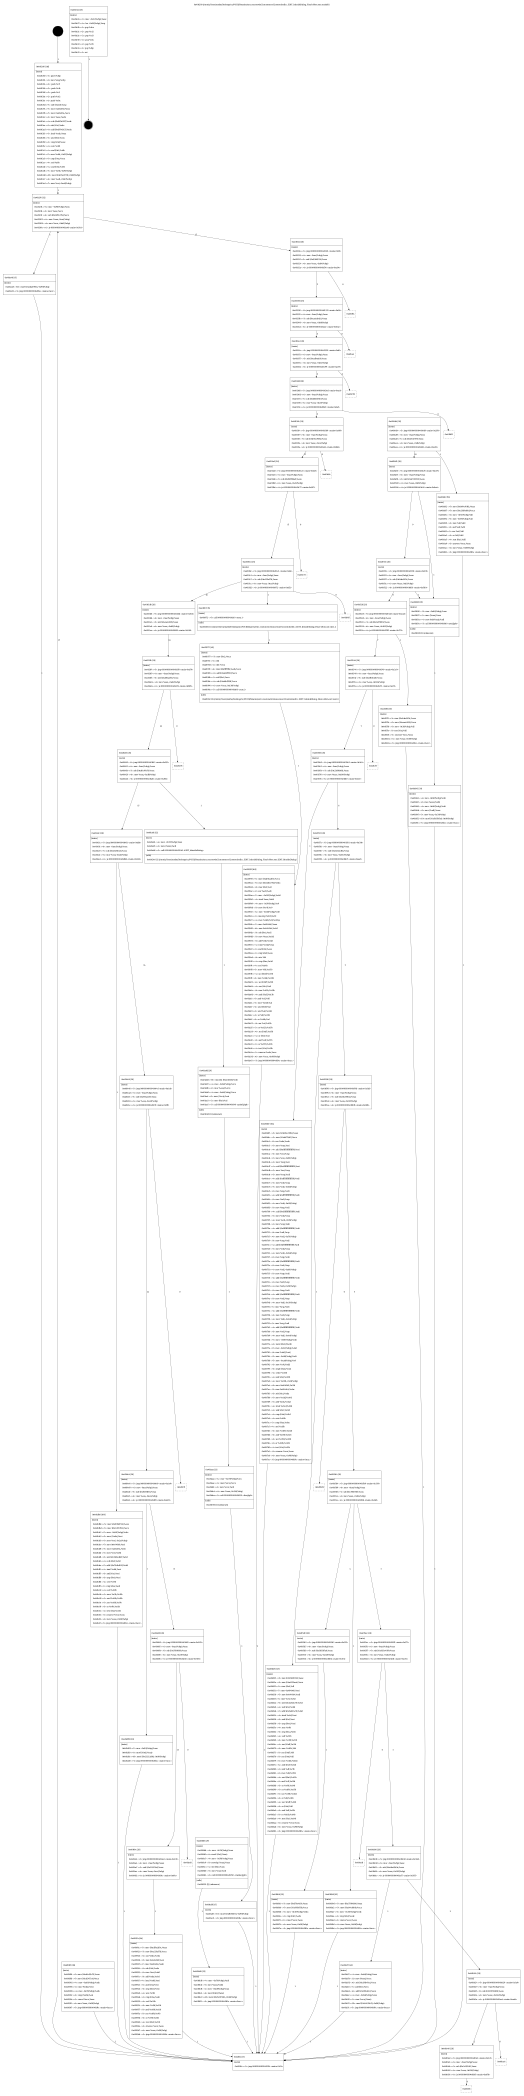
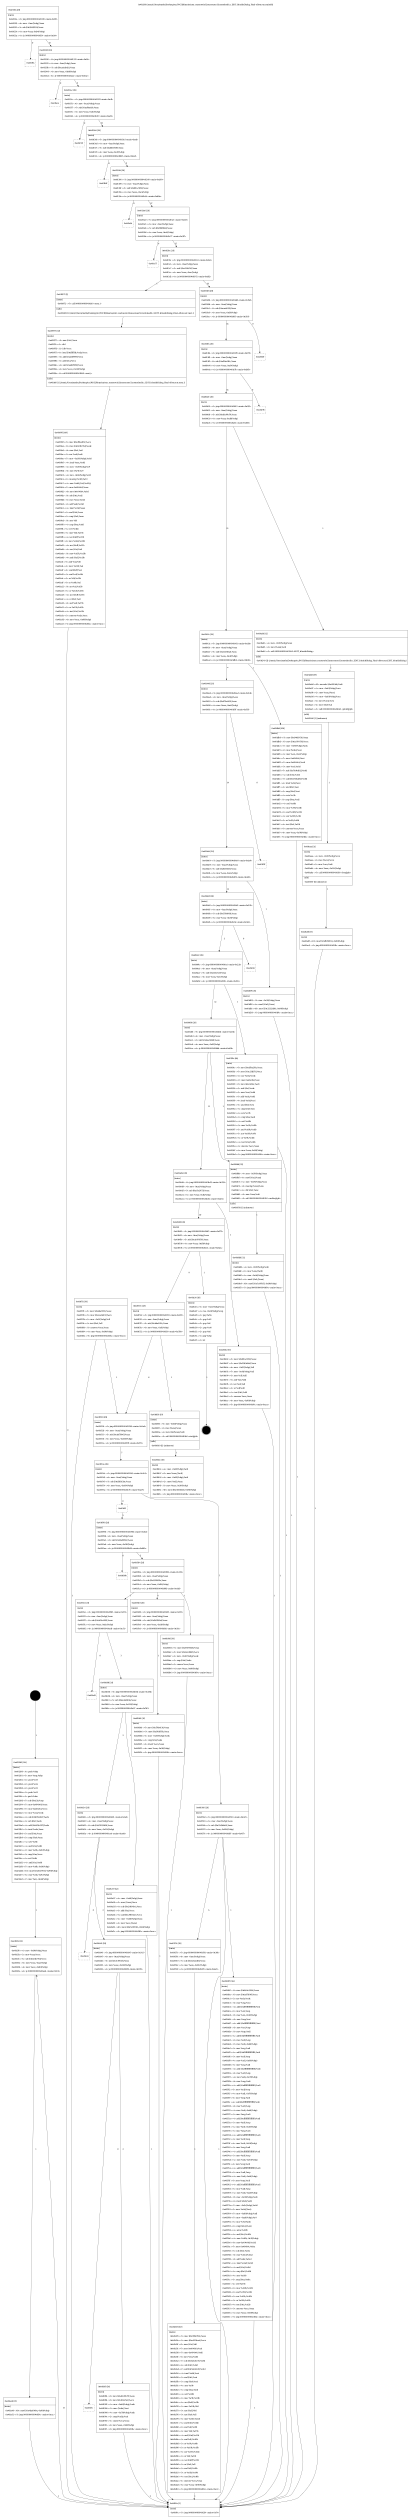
(186, 234) -> none
(428, 544) -> (202, 1272)
(325, 593) -> (257, 335)
(407, 668) -> (111, 1376)
(342, 969) -> (122, 1515)
none -> (209, 1036)
(434, 1508) -> (205, 2170)
none -> (121, 2177)
